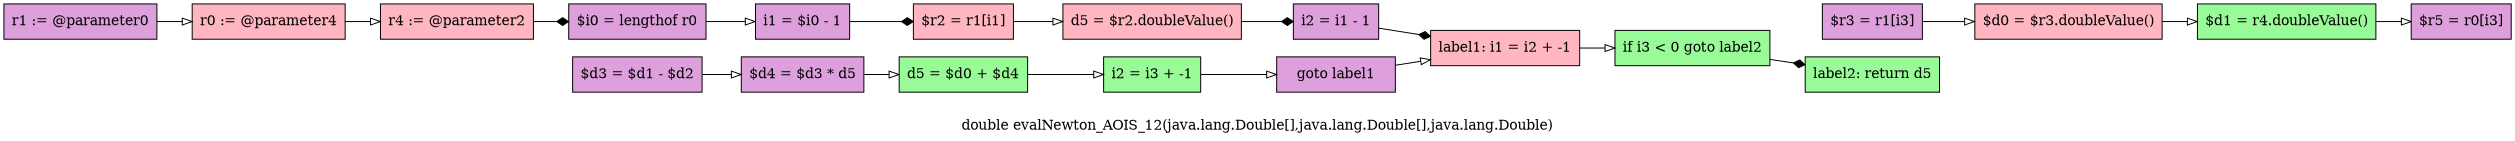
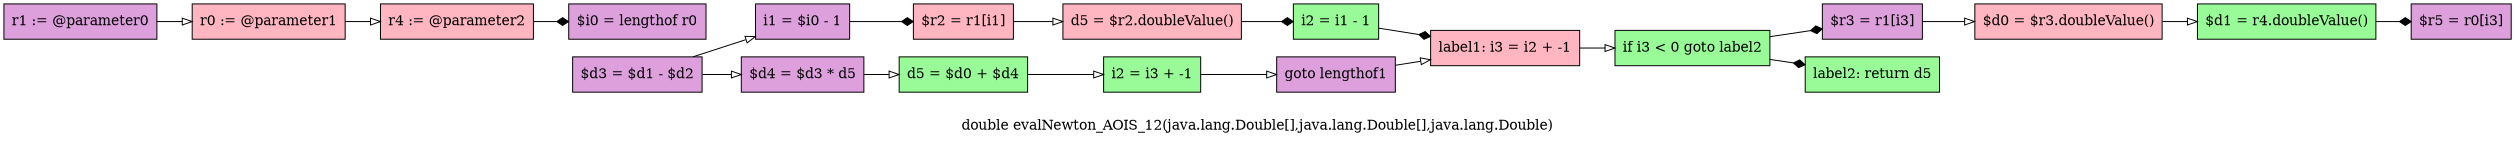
(269, 22) -> (269, 22)
(726, 22) -> (719, 48)
(1336, 22) -> (1336, 22)
(2389, 22) -> (2389, 22)
none -> (1790, 34)
(1505, 48) -> (1505, 48)
(1336, 75) -> (1336, 75)
